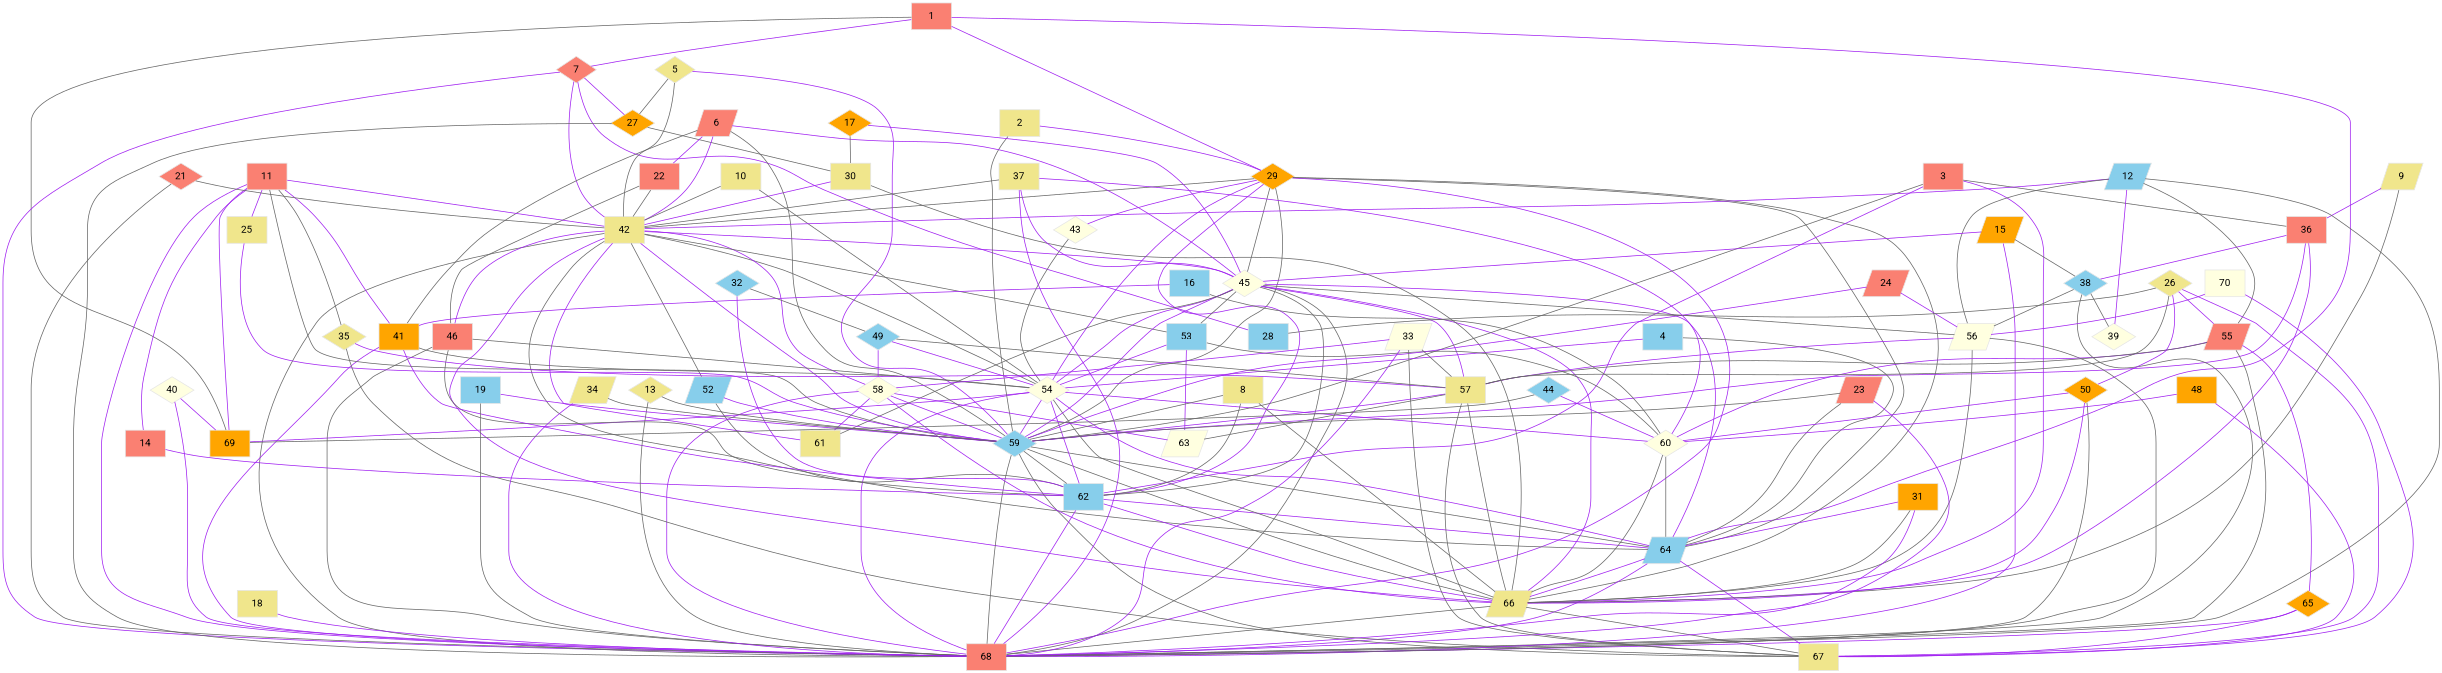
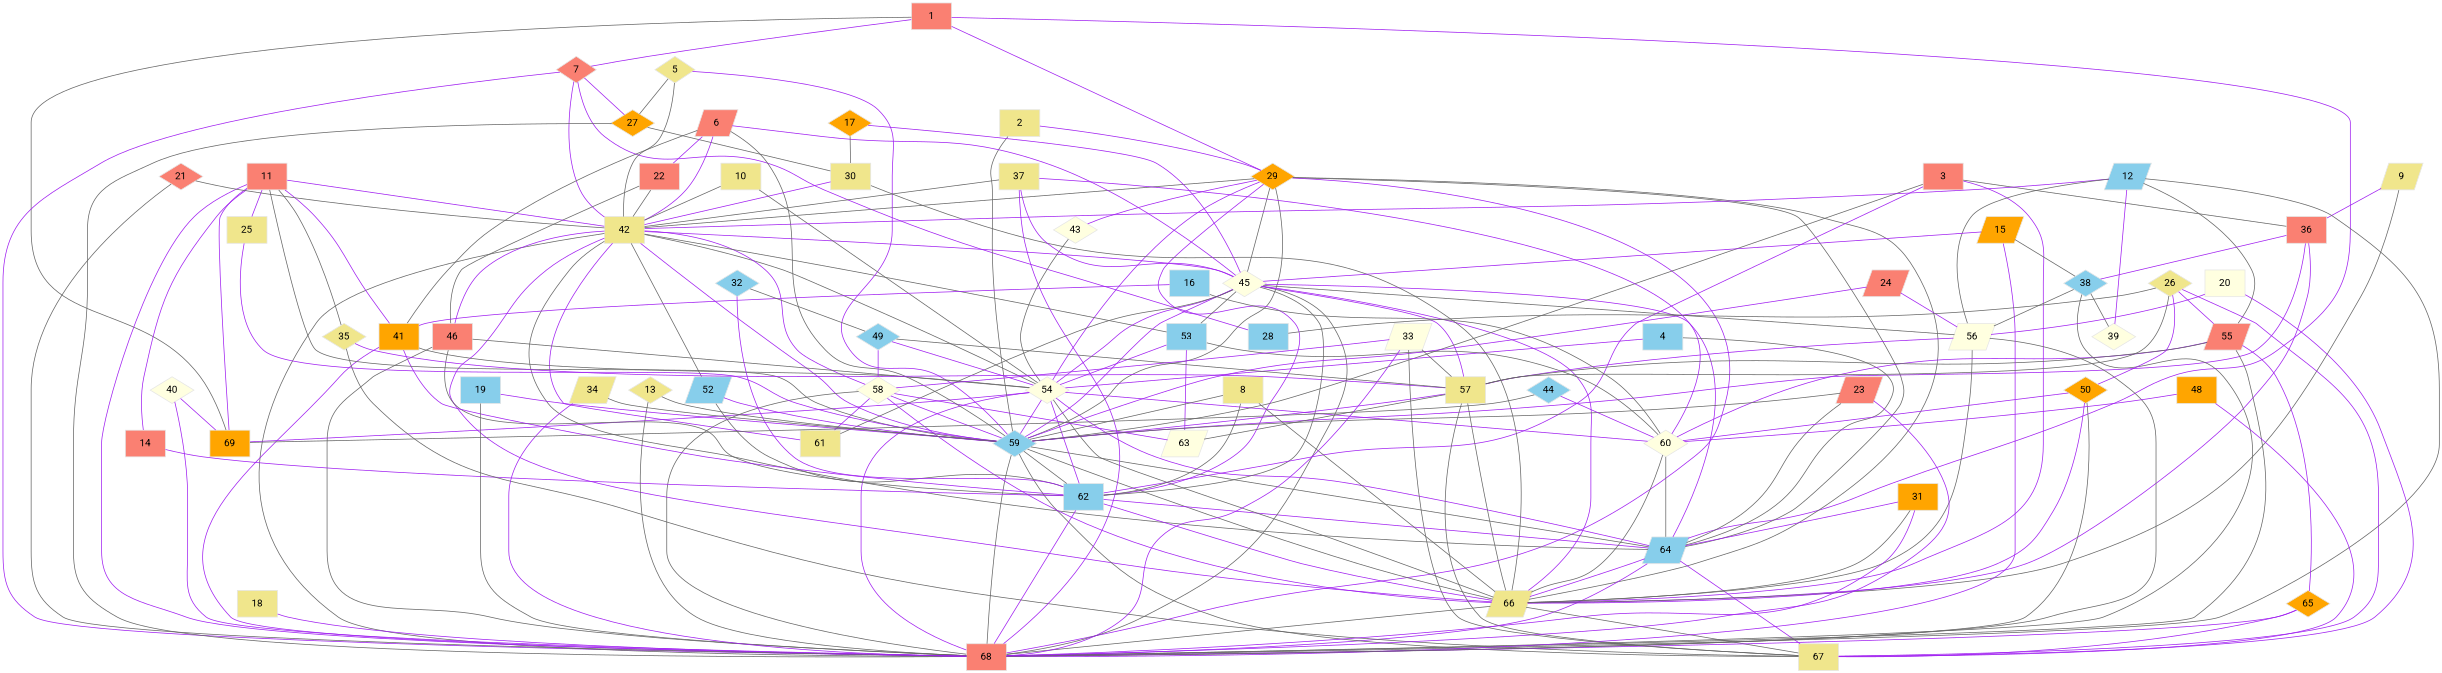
(2225, 283) -> (2225, 283)
(674, 567) -> (674, 567)
